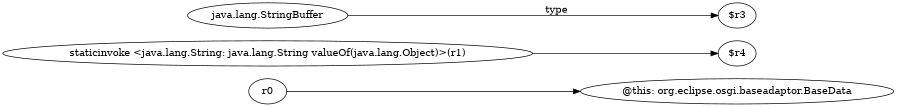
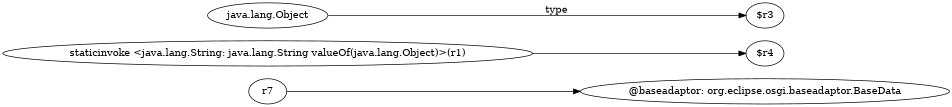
(268, 15) -> (268, 15)
(268, 91) -> (268, 91)
(737, 91) -> (765, 91)
